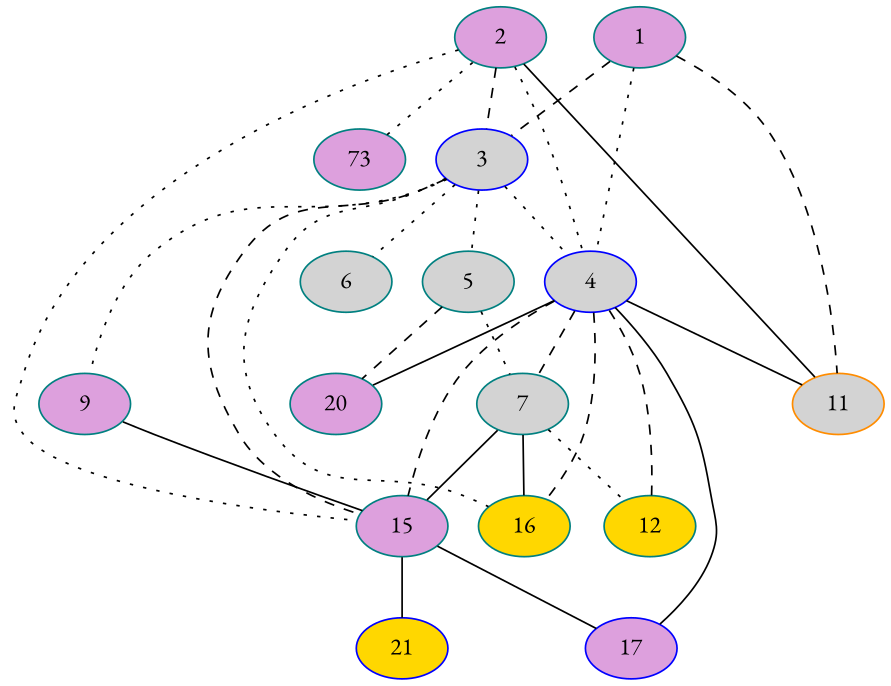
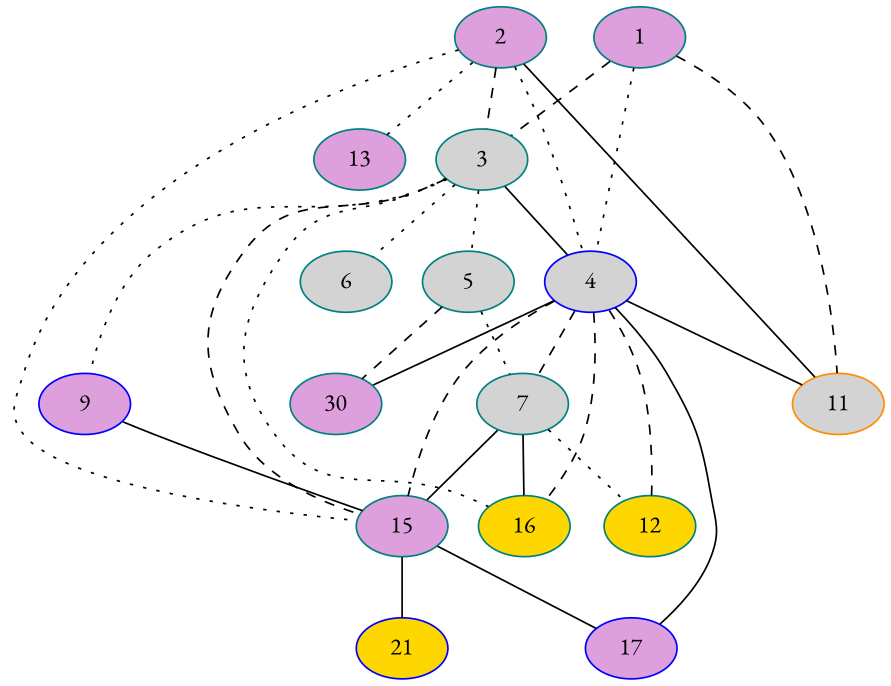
(360, 160) -> (360, 160)
(482, 160) -> (482, 160)
(536, 221) -> (536, 221)
(85, 404) -> (85, 404)
(336, 404) -> (336, 404)
